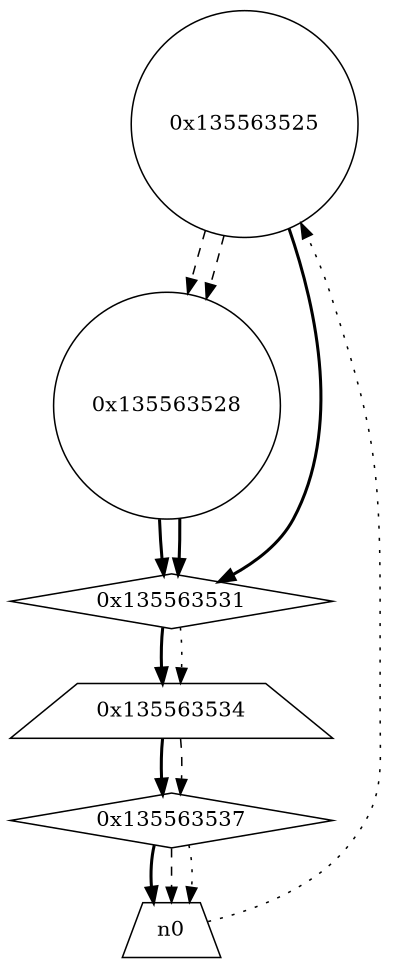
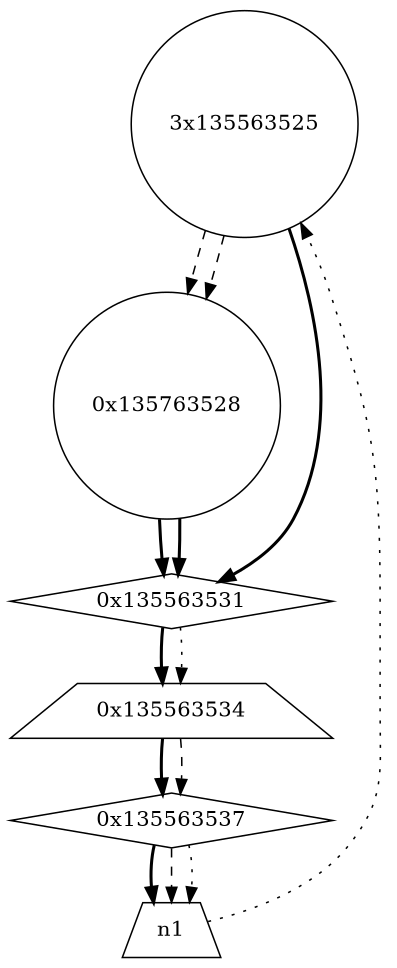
(245, 124) -> (245, 124)
(167, 406) -> (167, 406)
(172, 930) -> (172, 930)
